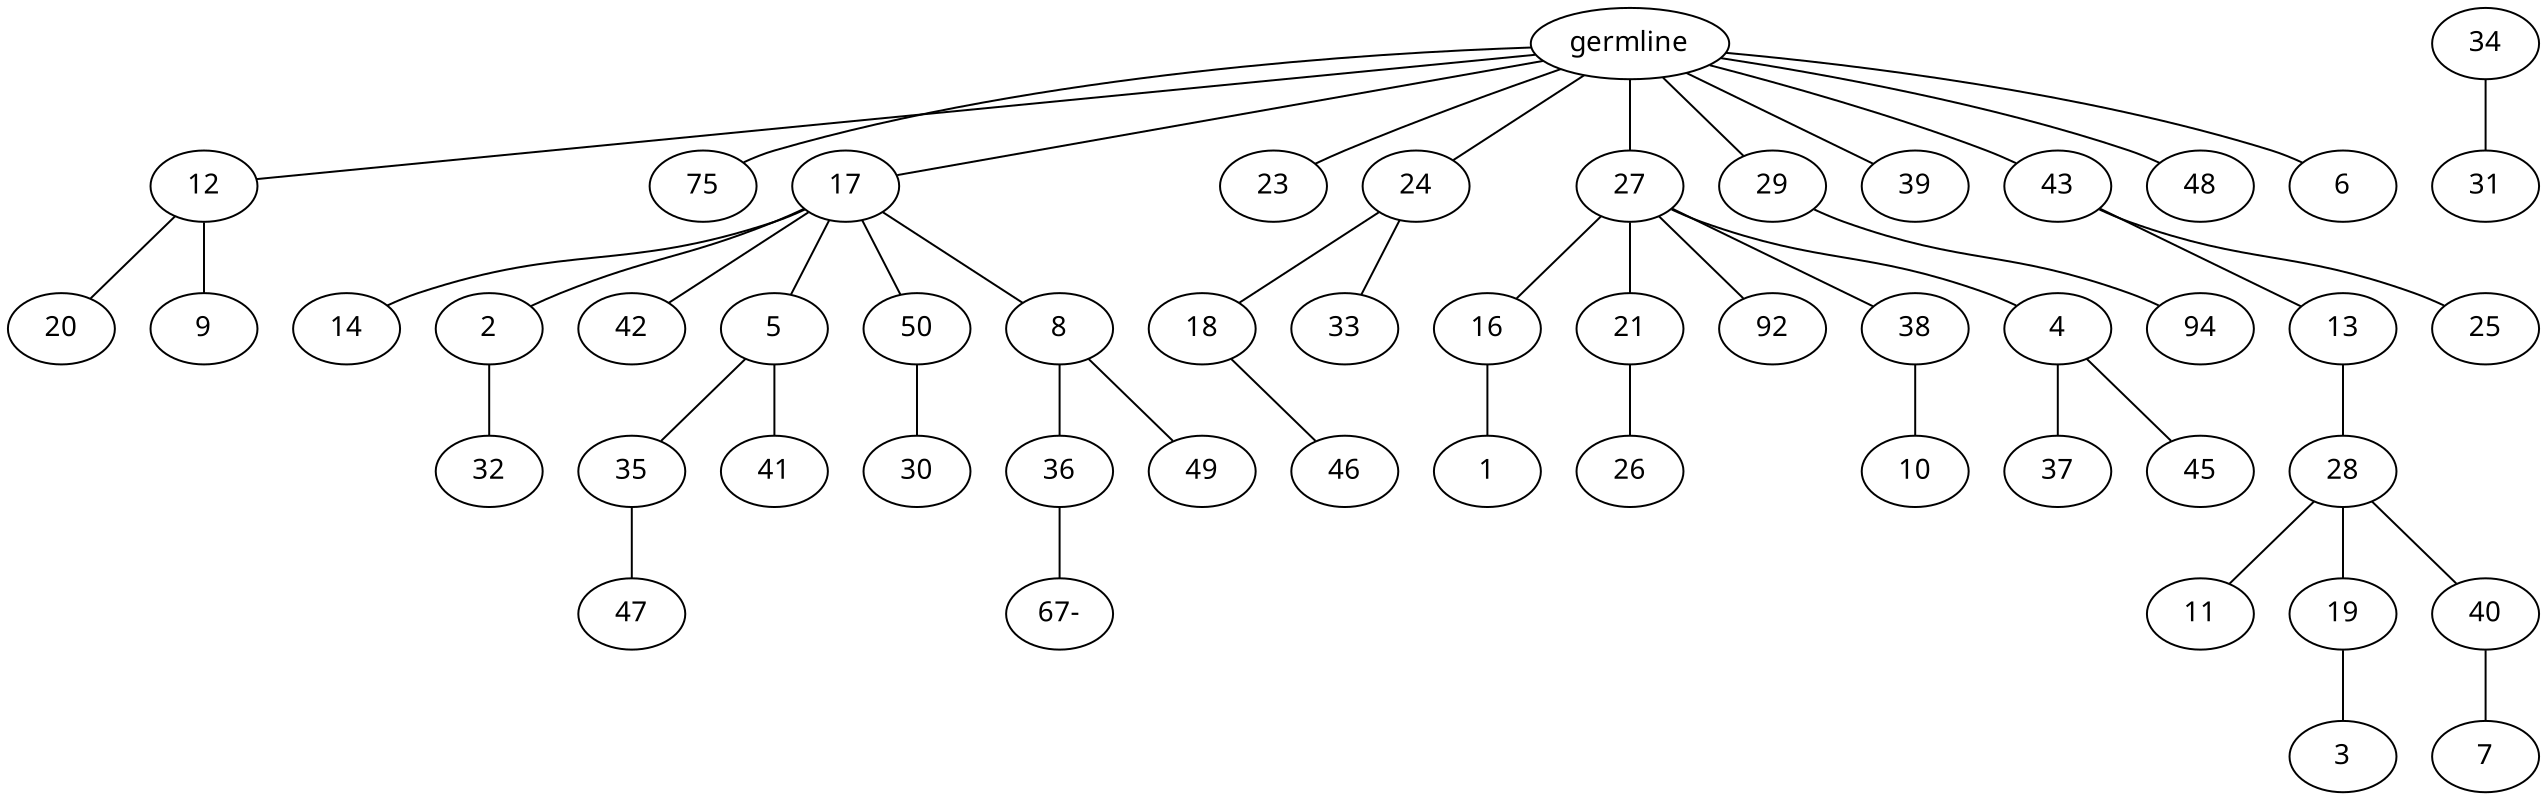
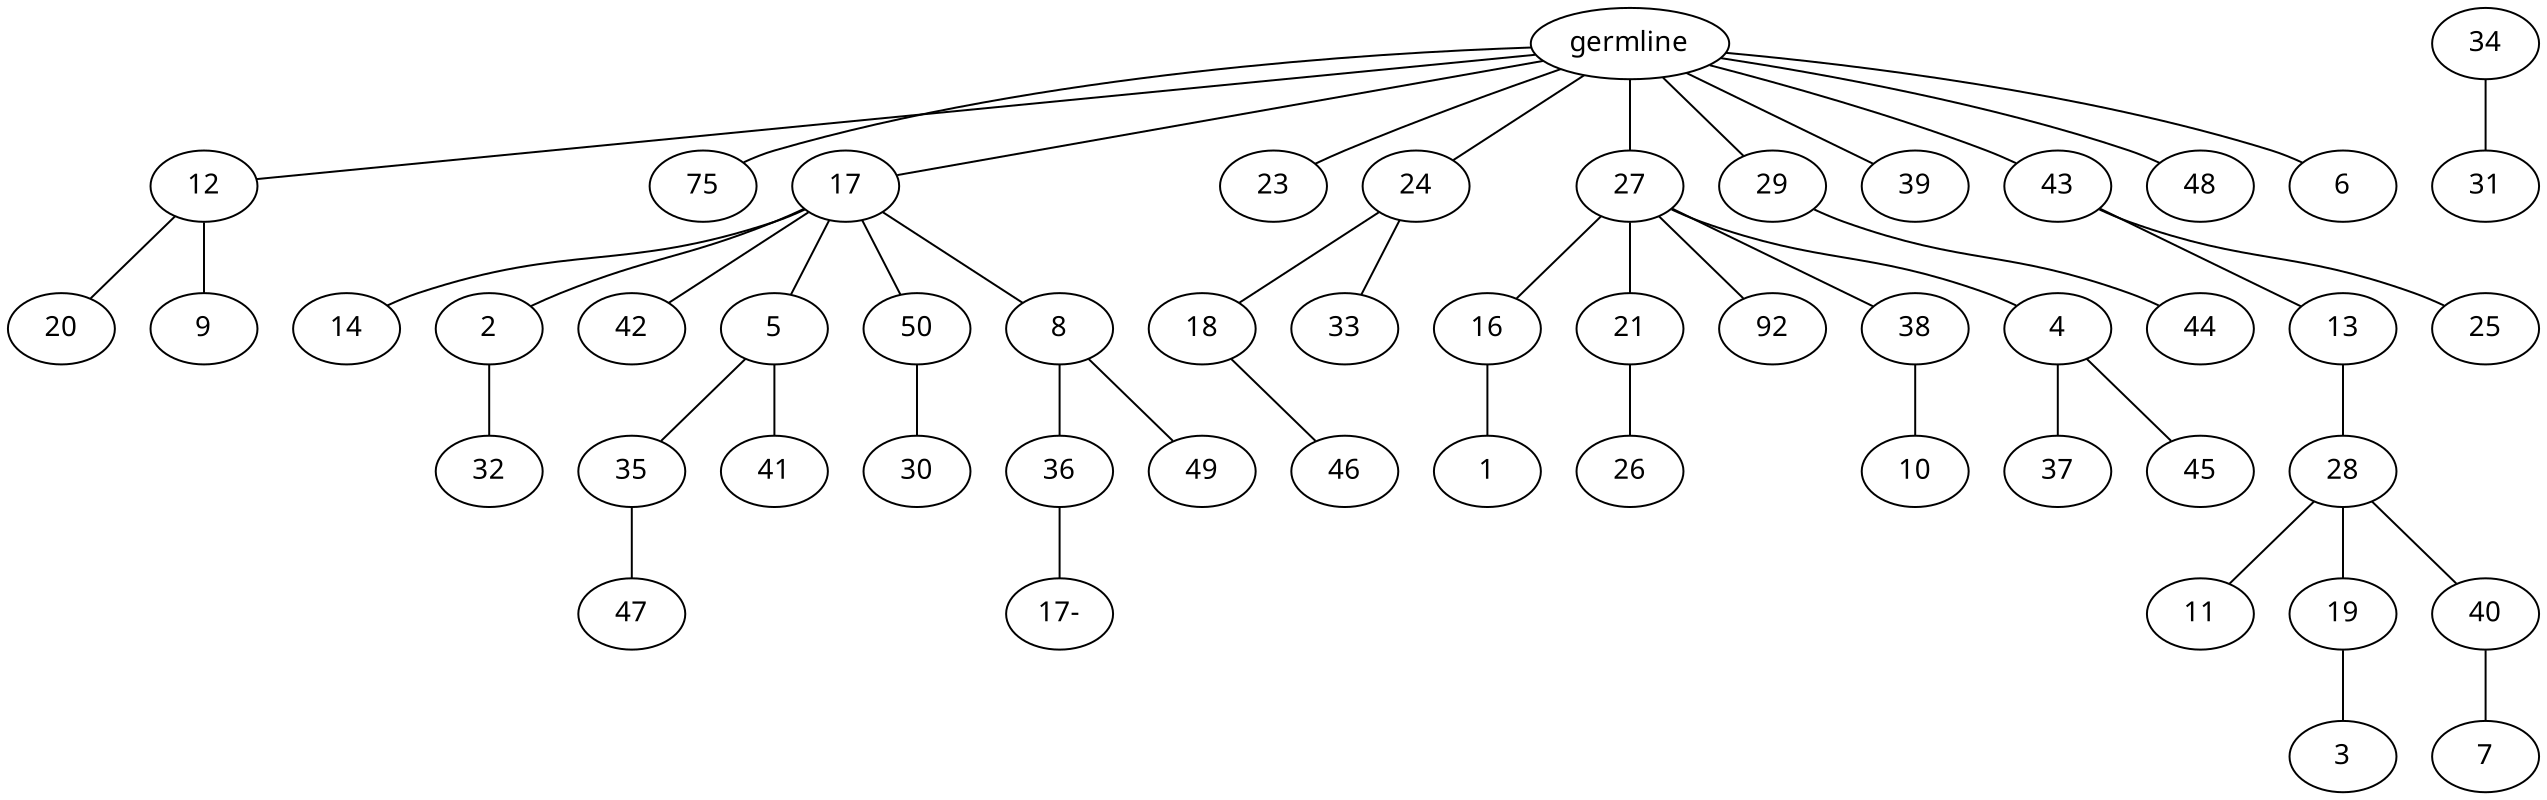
(2200, 329) -> (2200, 329)
(1060, 614) -> (1060, 614)
